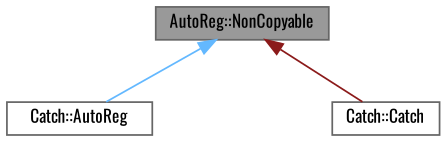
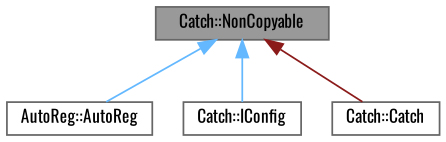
(242, 23) -> (242, 23)
(80, 119) -> (80, 119)
none -> (242, 119)
